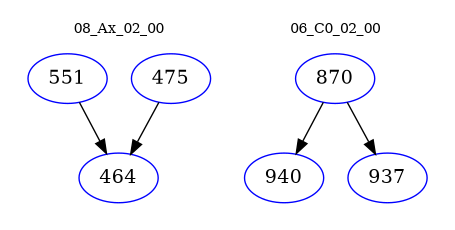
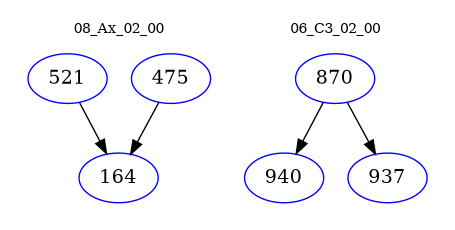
(336, 30) -> (336, 30)
(68, 79) -> (68, 79)
(119, 178) -> (119, 178)
